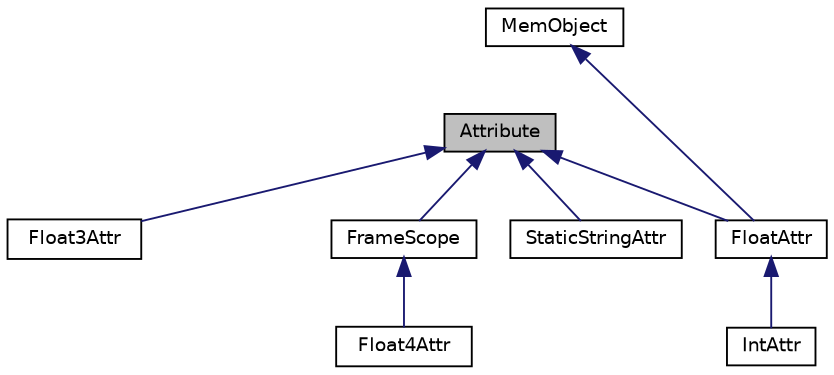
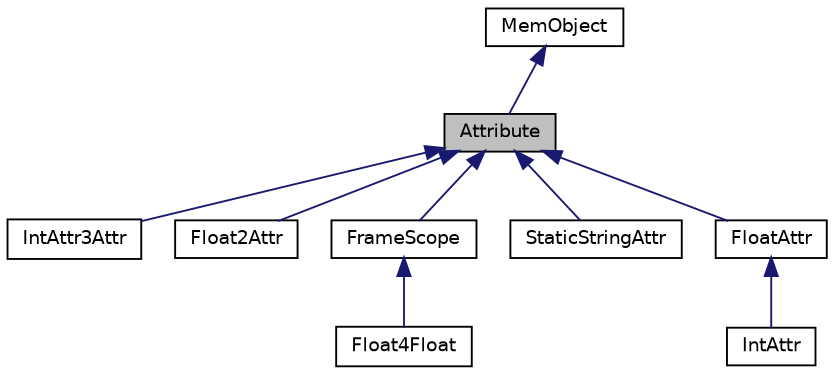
(670, 140) -> (523, 89)
(74, 239) -> (74, 239)
none -> (236, 239)
(404, 347) -> (404, 347)
